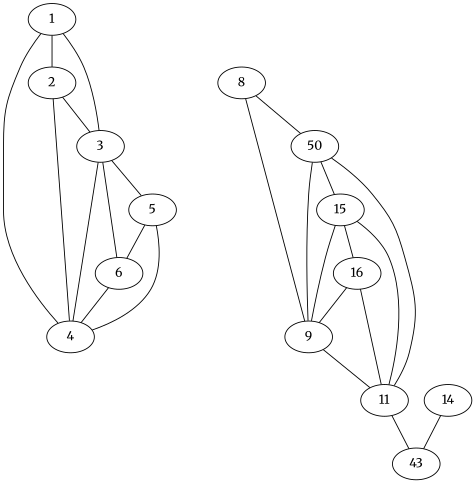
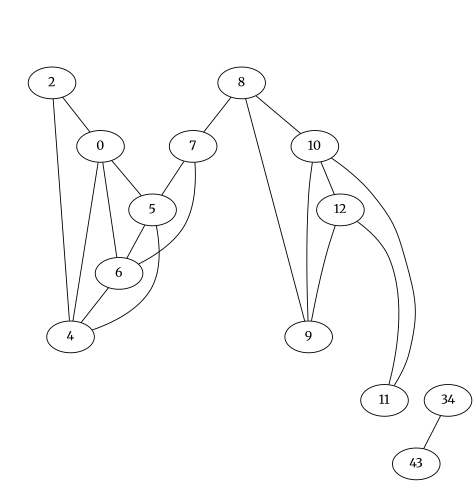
(52, 19) -> none
(101, 146) -> (101, 146)
none -> (193, 146)
(315, 146) -> (315, 146)
(340, 210) -> (340, 210)
(357, 273) -> none
(347, 369) -> none
(448, 400) -> (448, 400)
(400, 432) -> none
